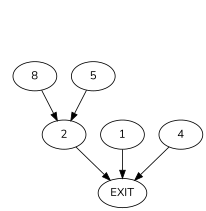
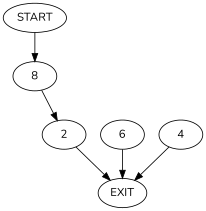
none -> (35, 18)
(93, 76) -> none
(122, 135) -> (122, 135)
